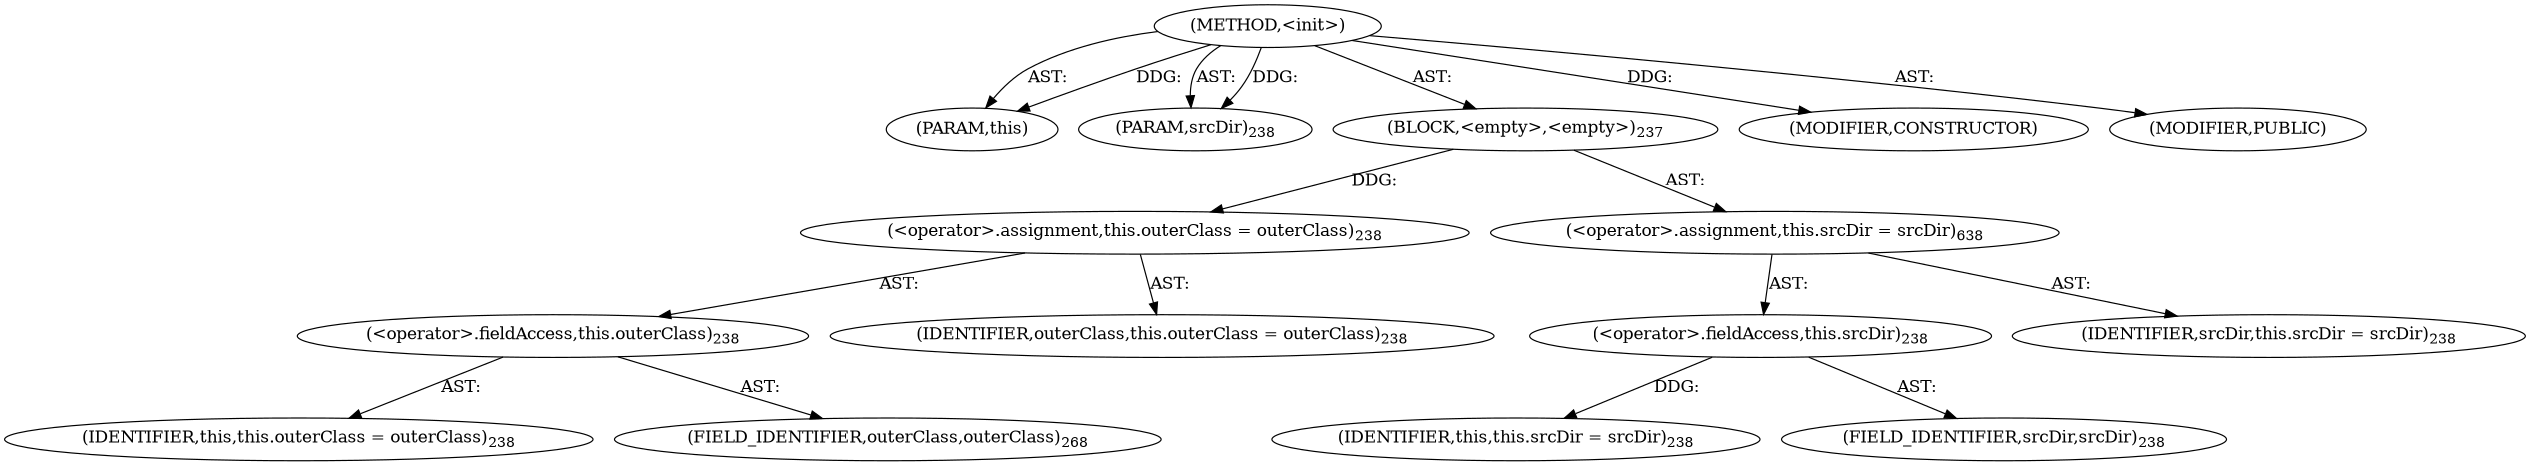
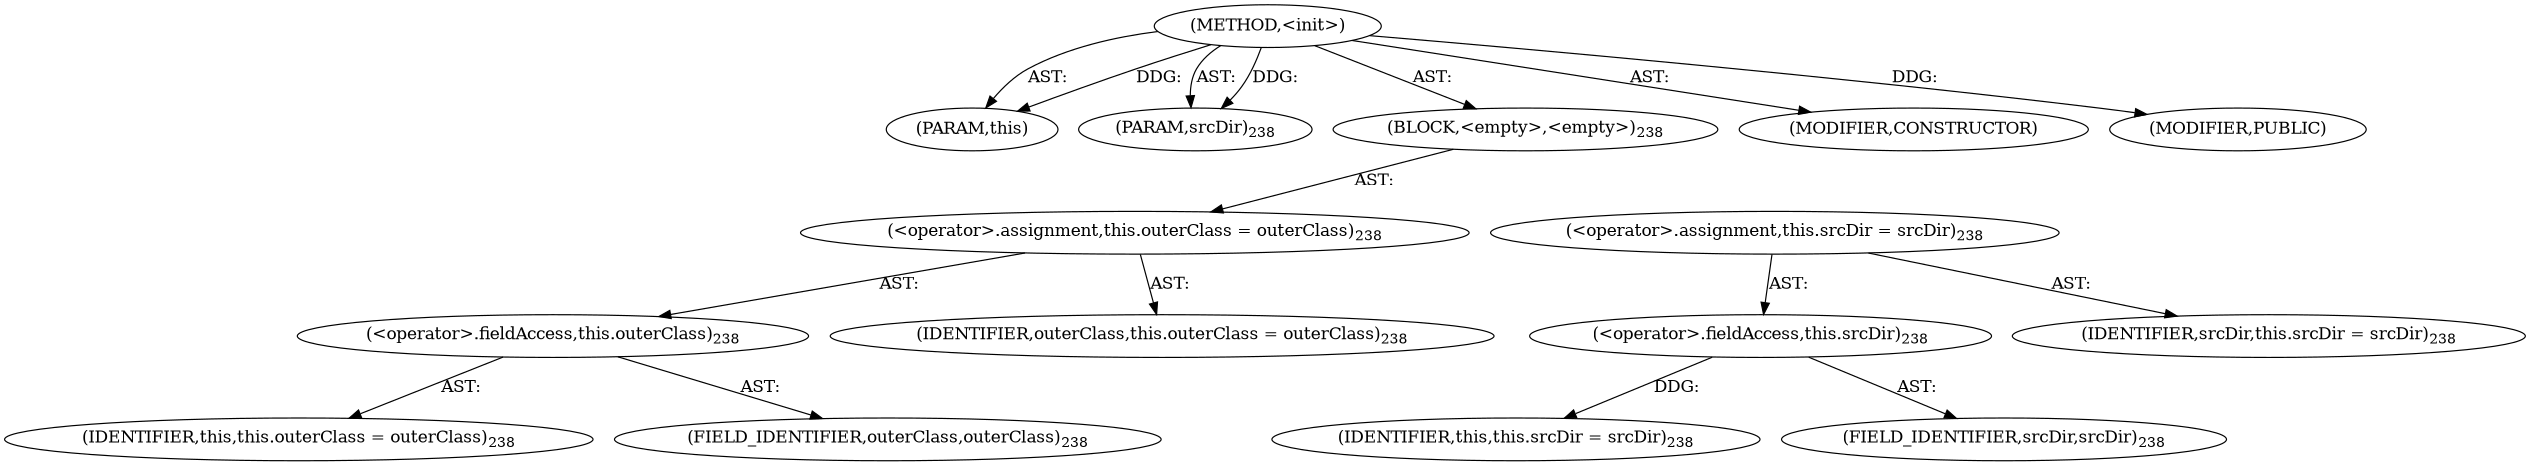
(1653, 78) -> (1653, 78)
(1917, 78) -> (1917, 78)
(1650, 128) -> (1650, 128)
(1644, 179) -> none
(1377, 181) -> (1377, 181)
(1970, 231) -> (1970, 231)
(1075, 438) -> (1075, 438)
